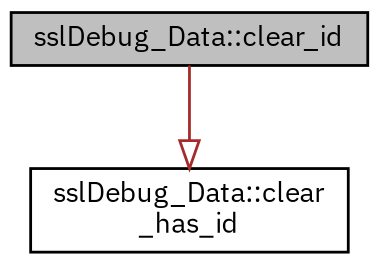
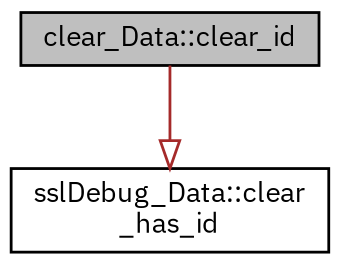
(189, 39) -> (170, 39)
